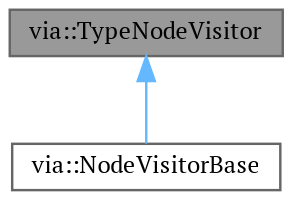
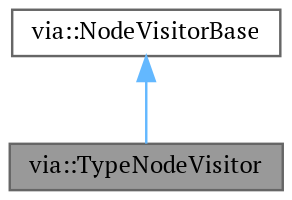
(146, 112) -> (146, 112)
